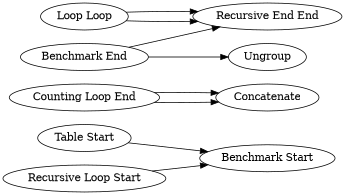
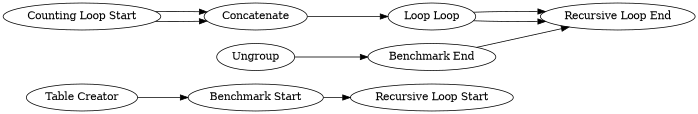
(267, 16) -> (618, 16)
none -> (344, 16)
(185, 57) -> (328, 57)
(84, 98) -> (82, 16)
(84, 138) -> (82, 98)
(176, 168) -> (333, 98)
